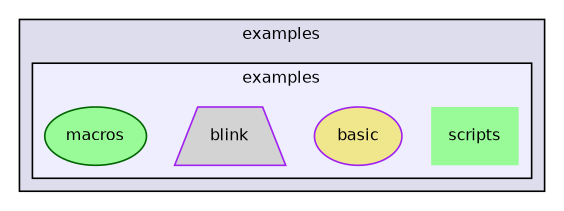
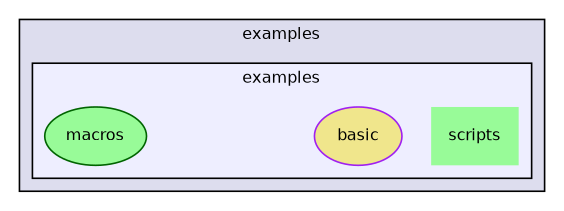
(230, 136) -> none
